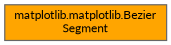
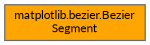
(86, 23) -> (75, 23)
